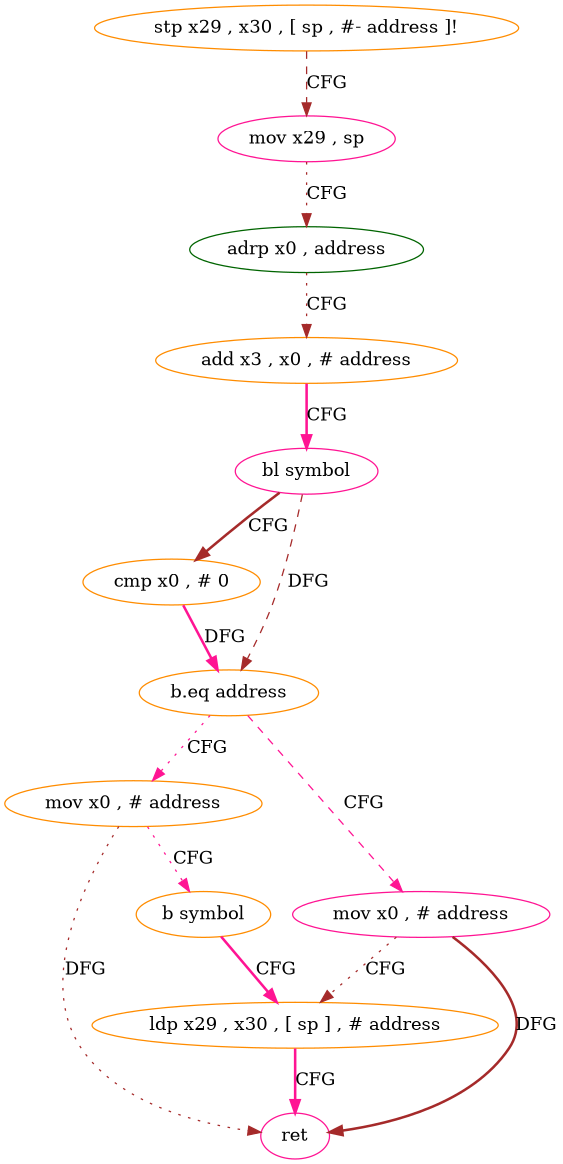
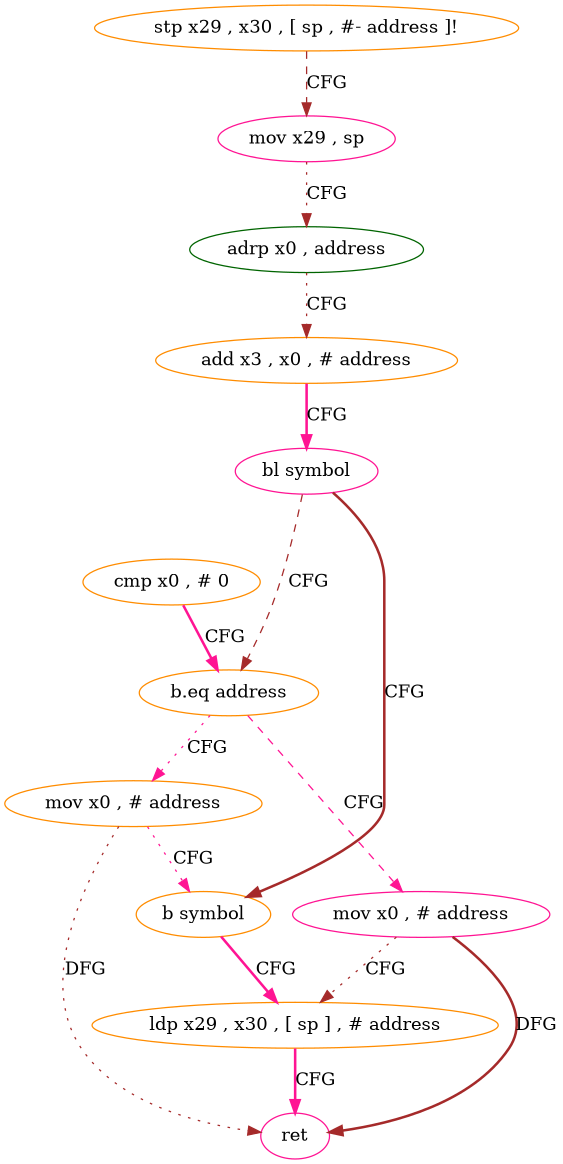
(242, 522) -> (384, 719)
(309, 582) -> (309, 582)
(225, 637) -> (225, 637)
